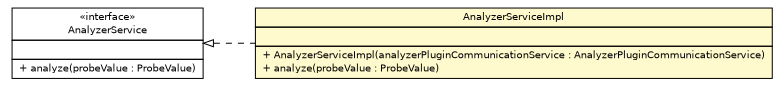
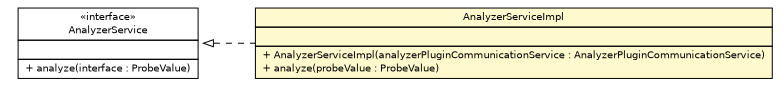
(108, 68) -> (108, 68)
